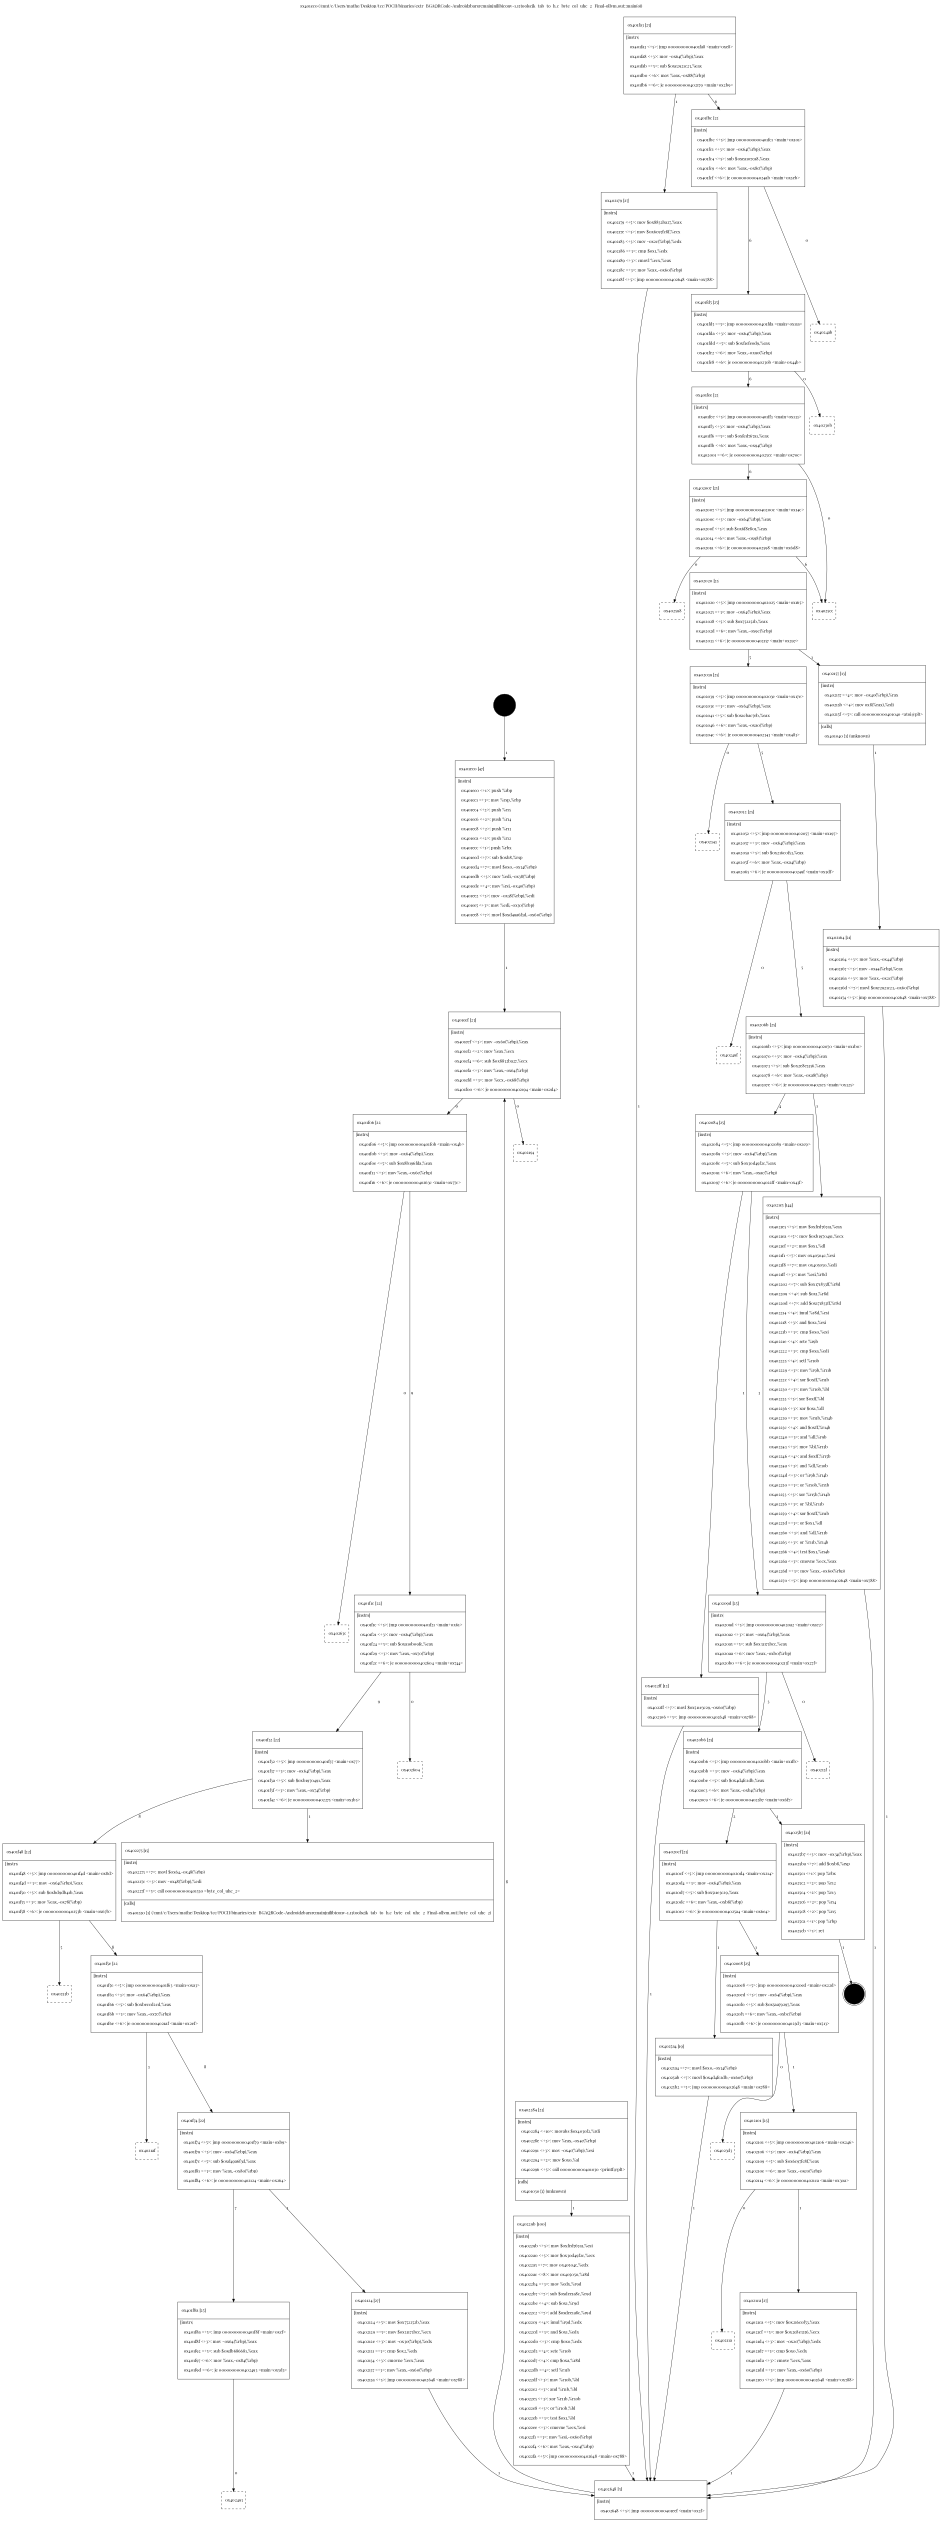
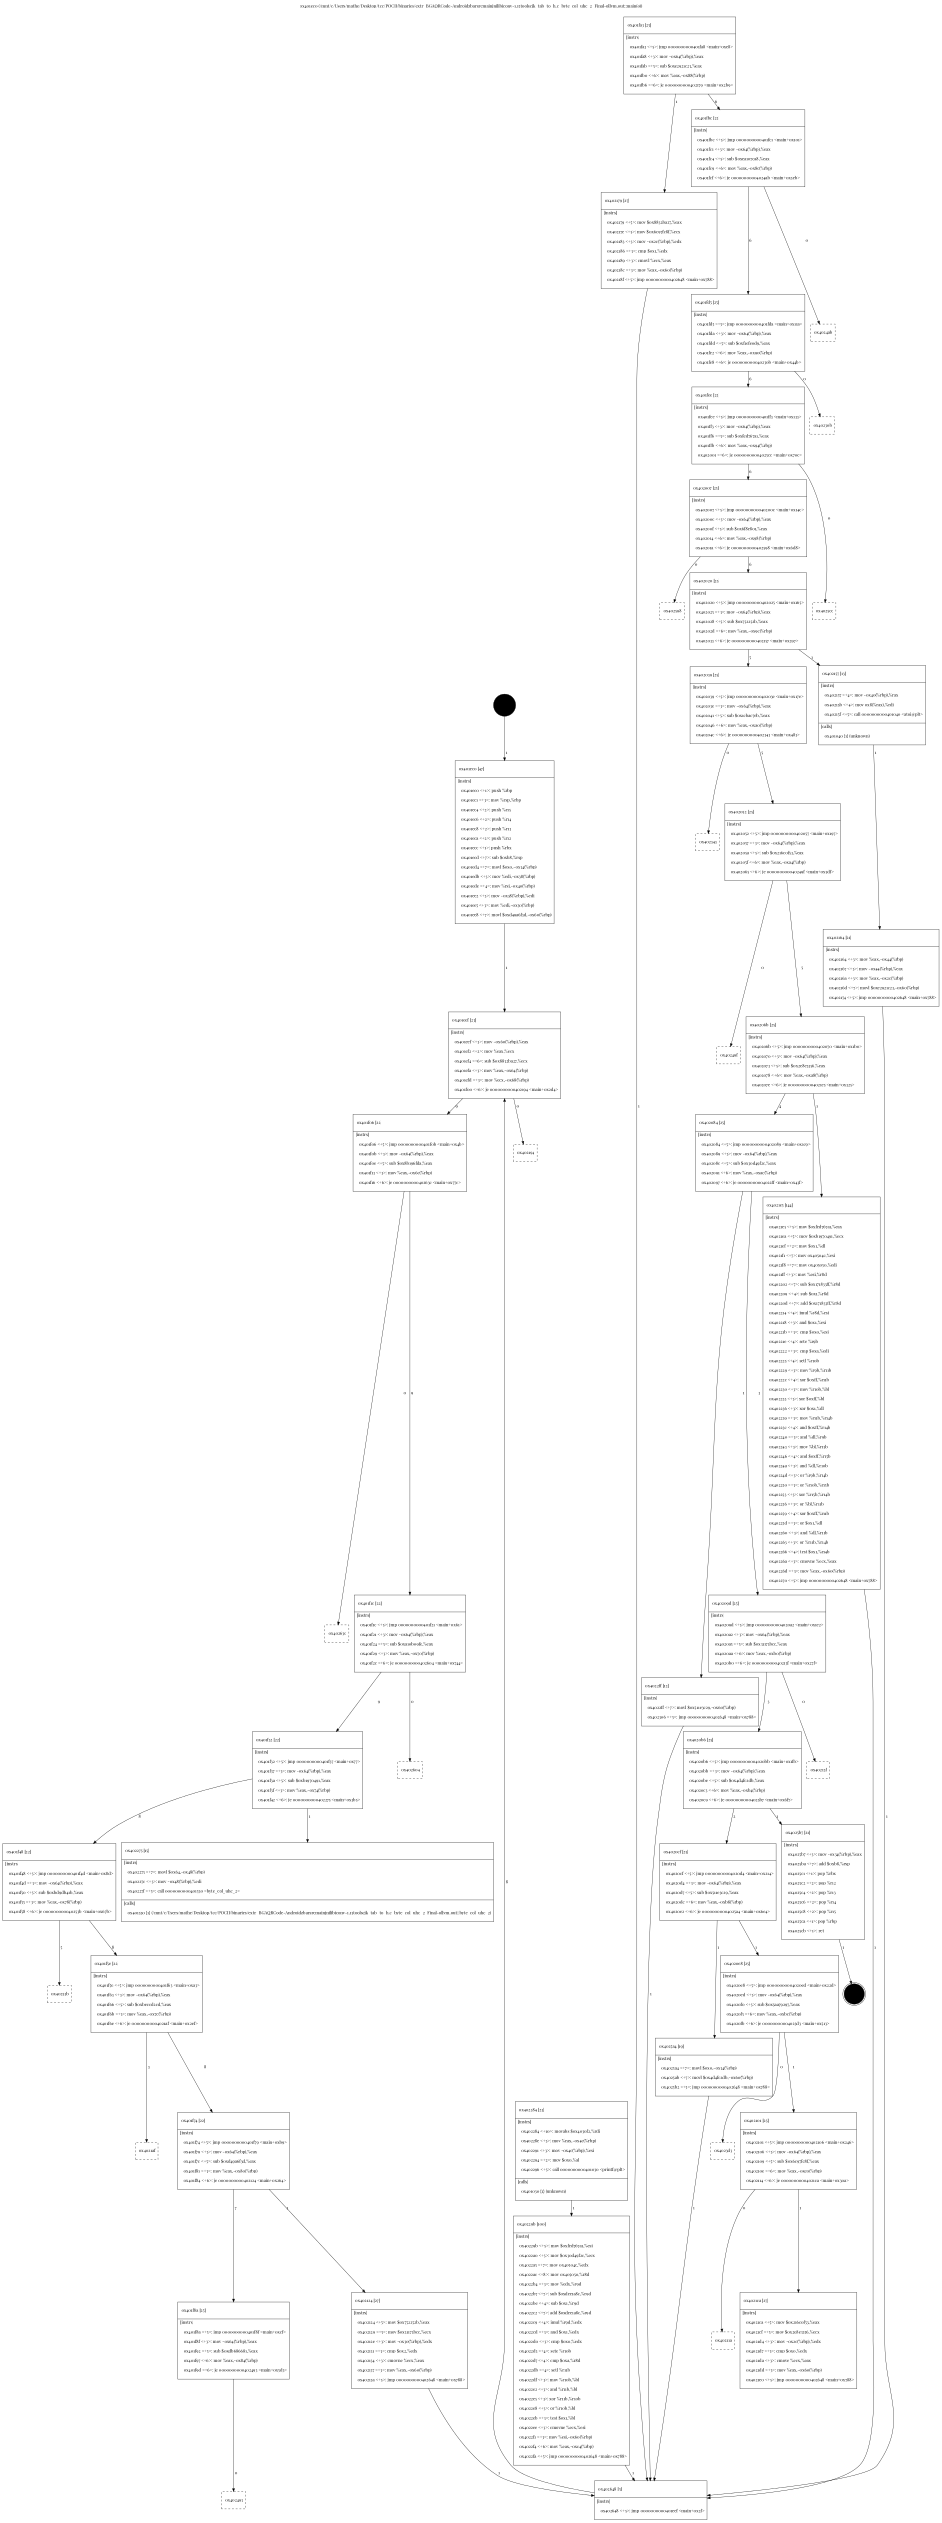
(812, 576) -> (748, 563)
(756, 2443) -> none
